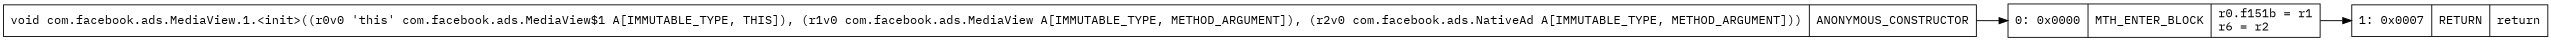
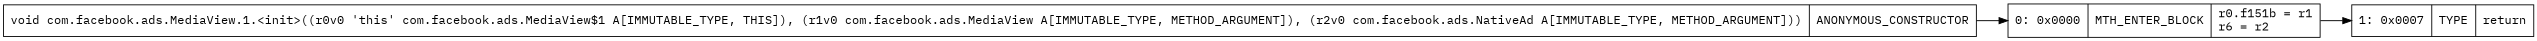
(2461, 20) -> (2454, 20)
